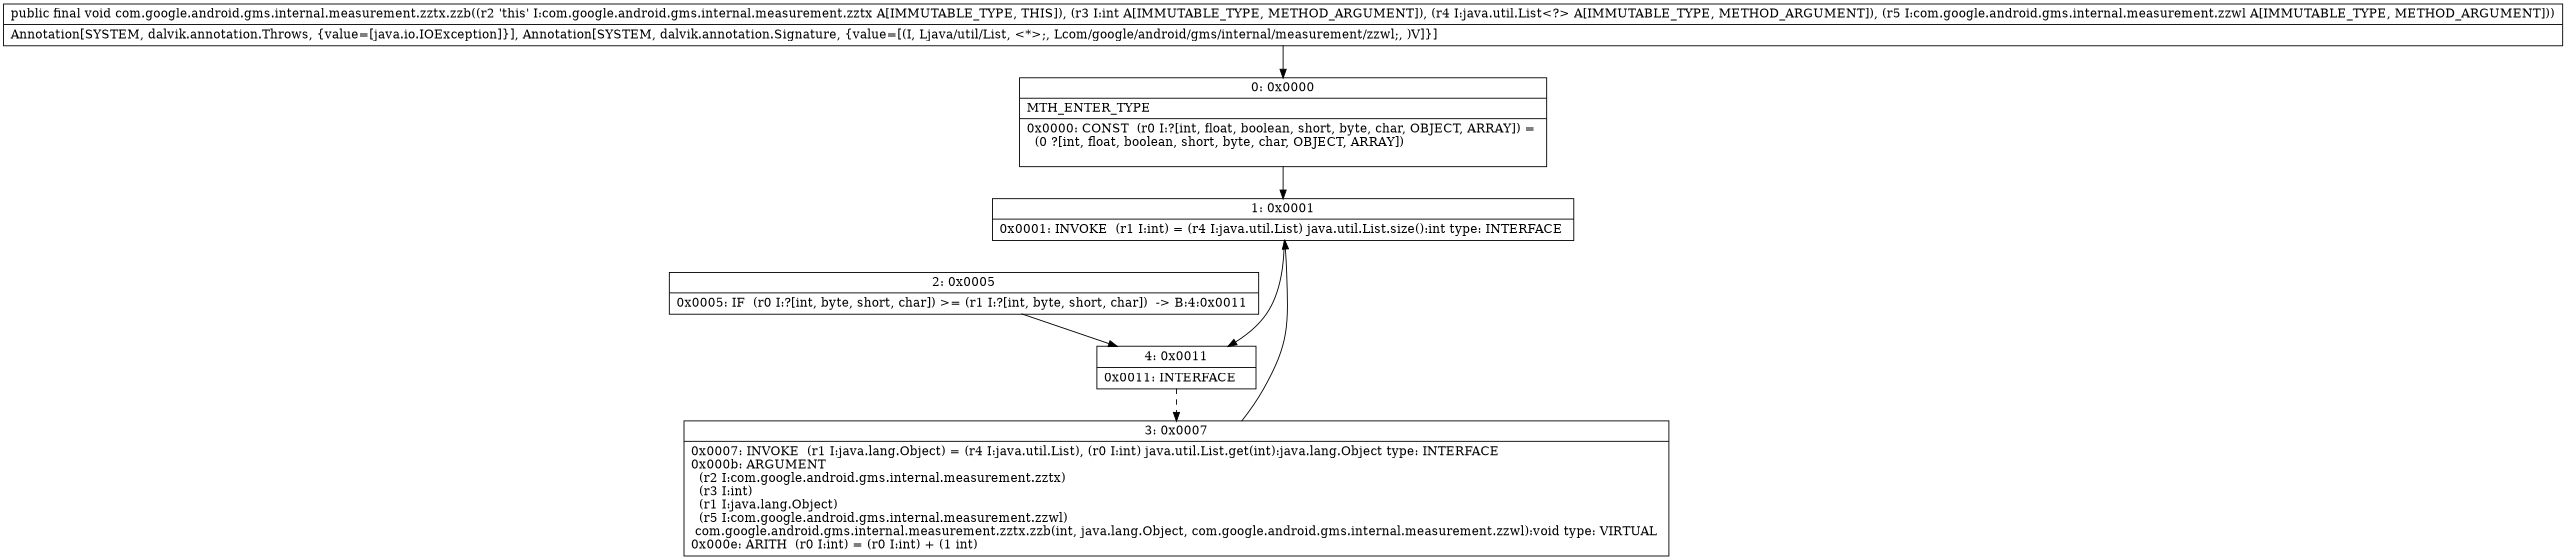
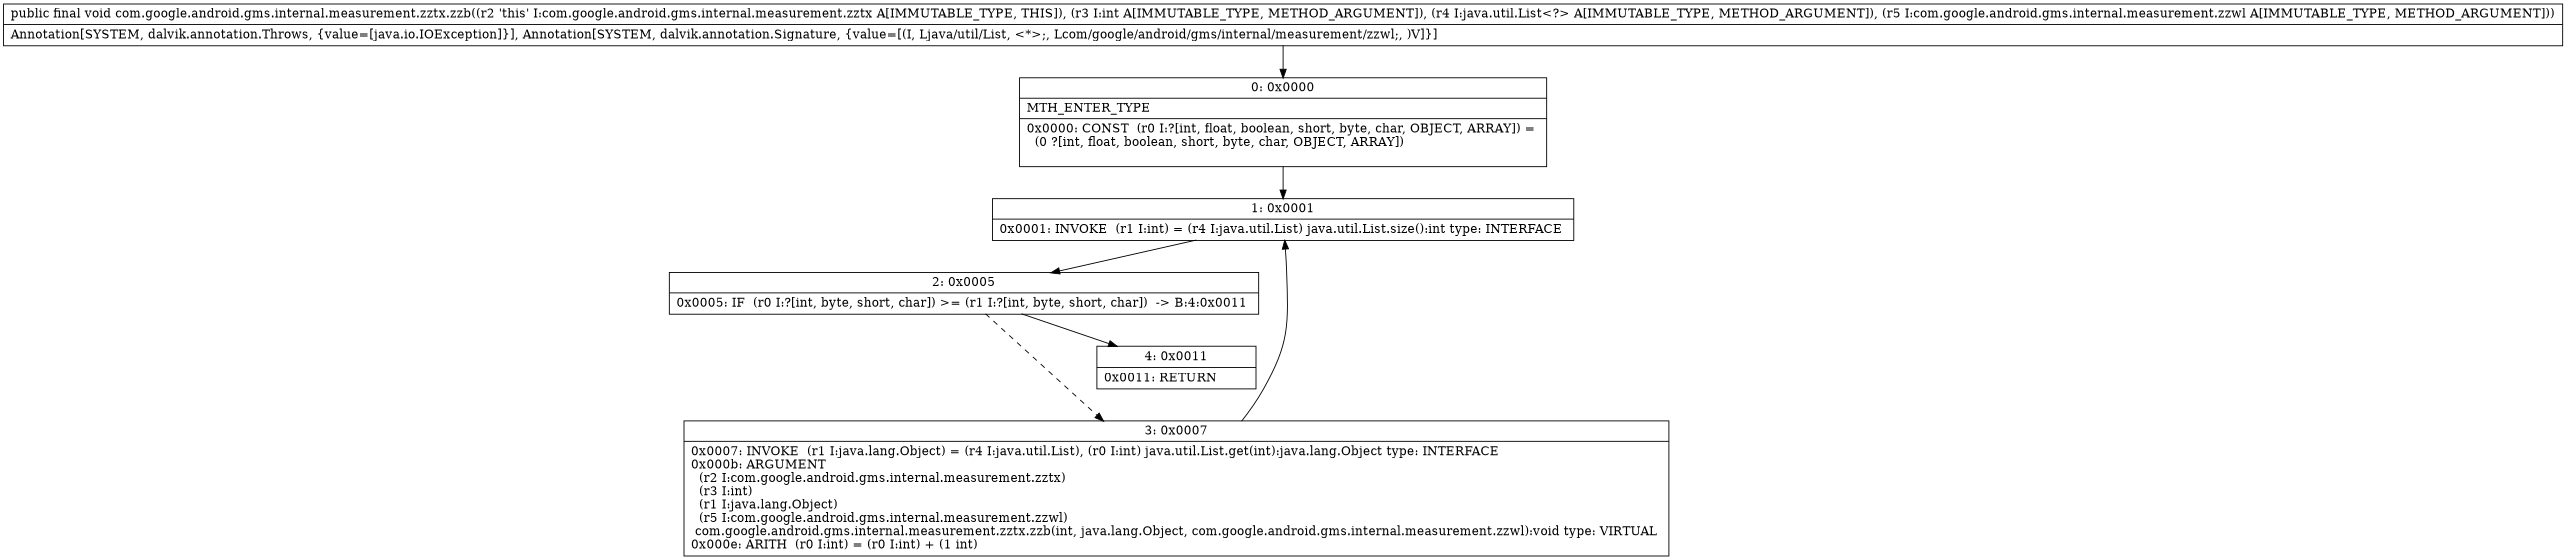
(1275, 298) -> (1128, 255)
(1176, 378) -> (1167, 378)
(1176, 400) -> (1041, 365)
